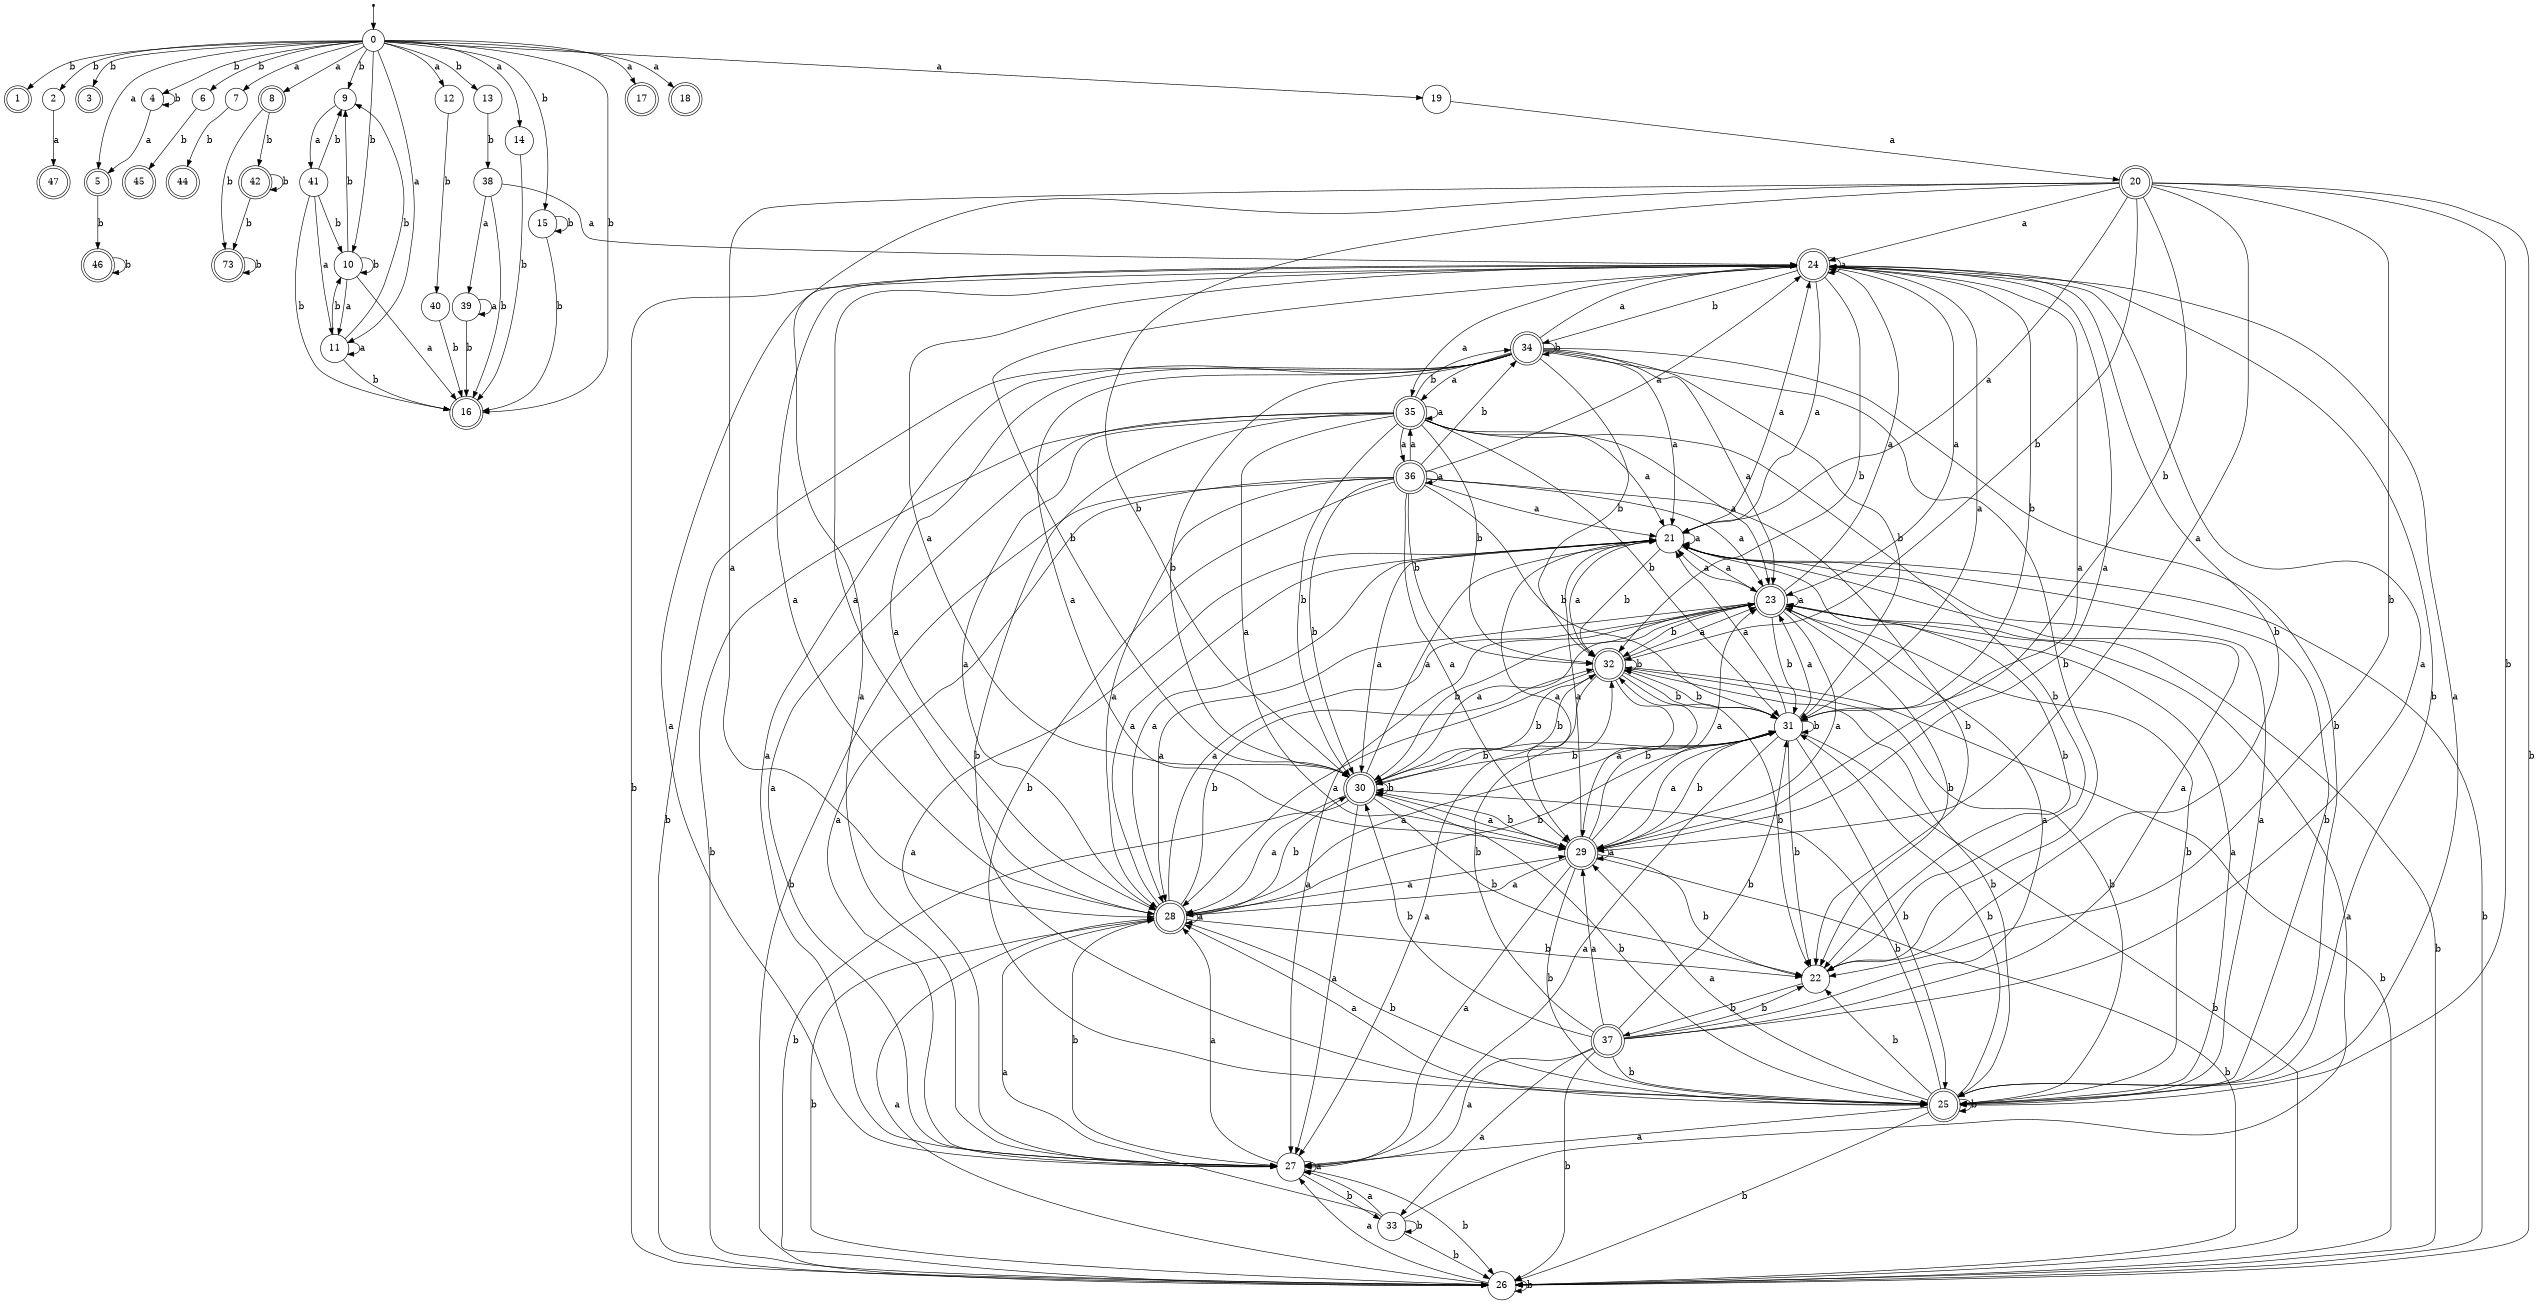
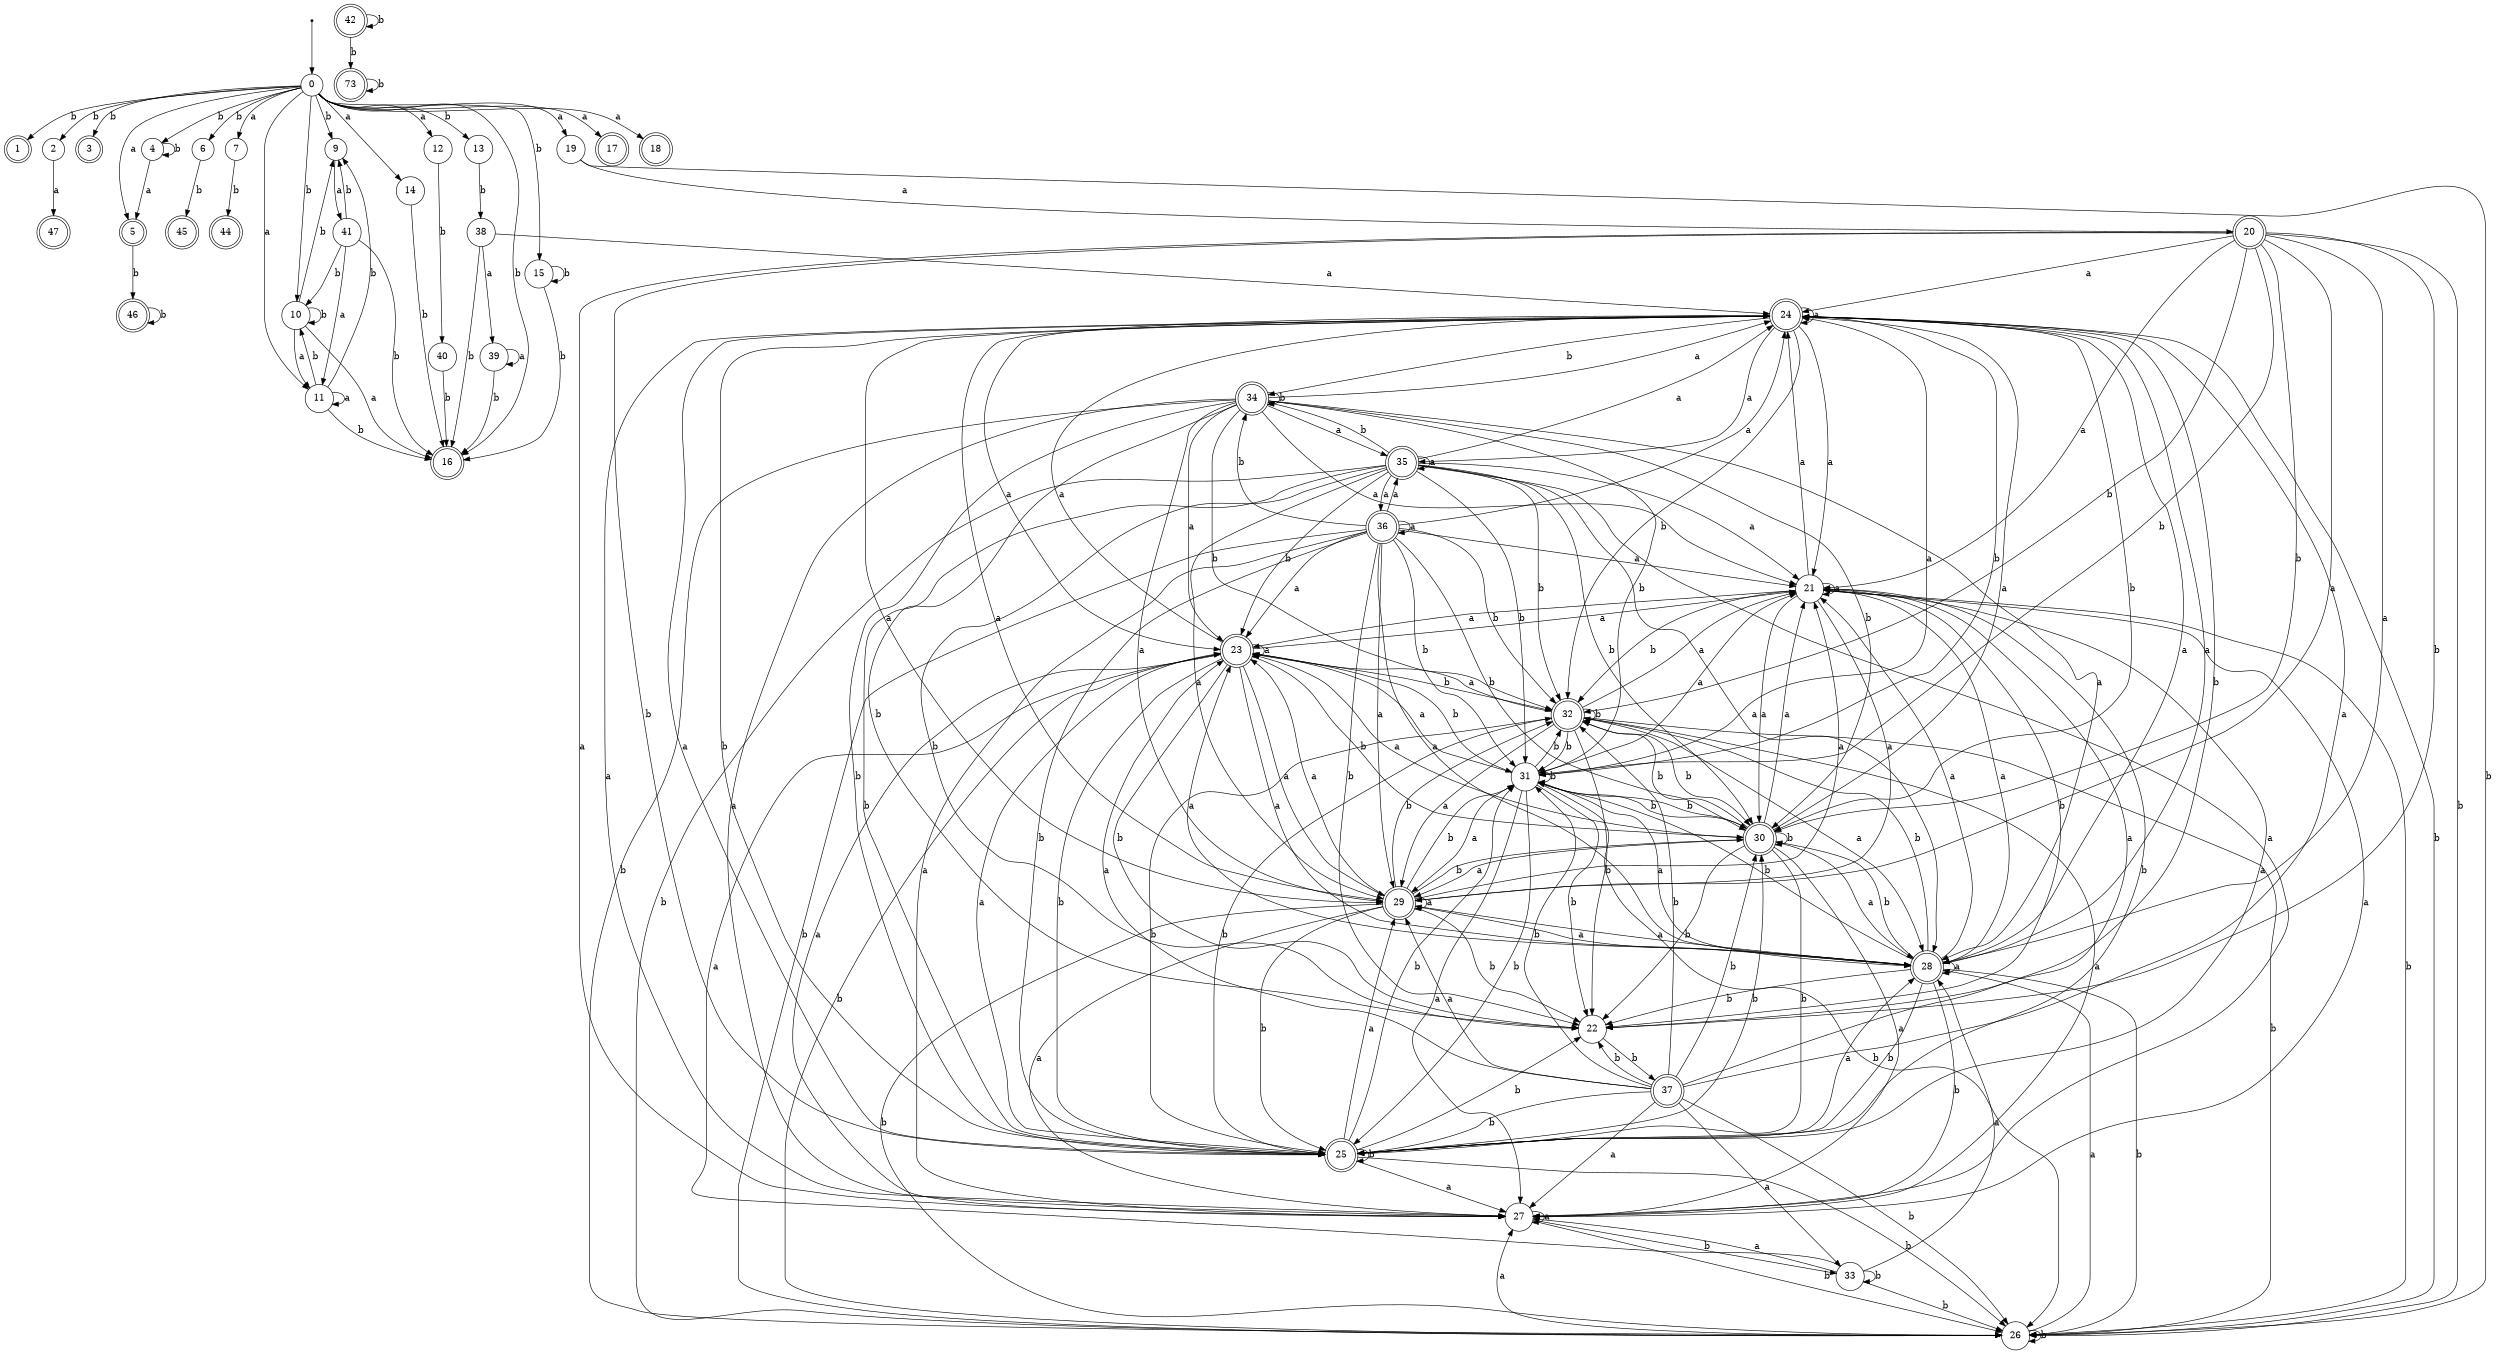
(272, 99) -> none
none -> (1600, 411)
(1734, 509) -> (1288, 559)
(1210, 1070) -> none
(783, 1178) -> (2301, 214)
